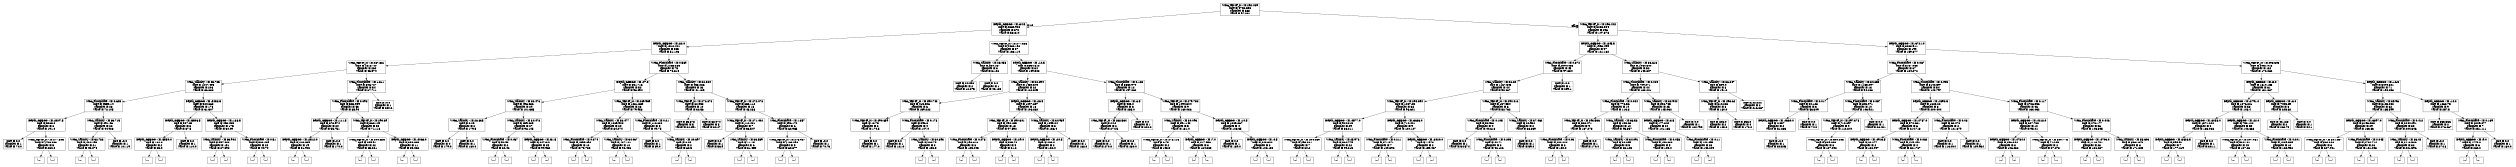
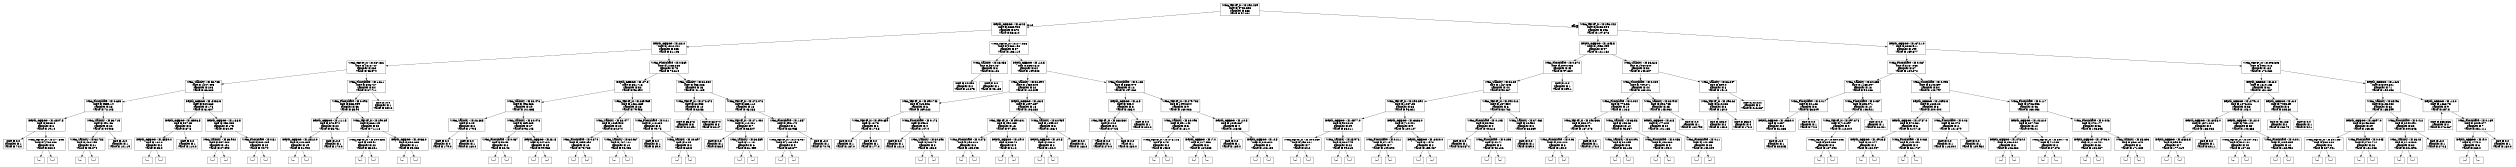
(2439, 115) -> (2442, 117)
none -> (846, 144)
(1103, 144) -> (1103, 144)
(1127, 144) -> (1127, 144)
